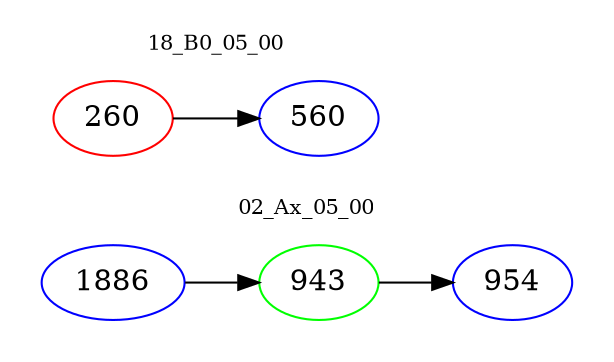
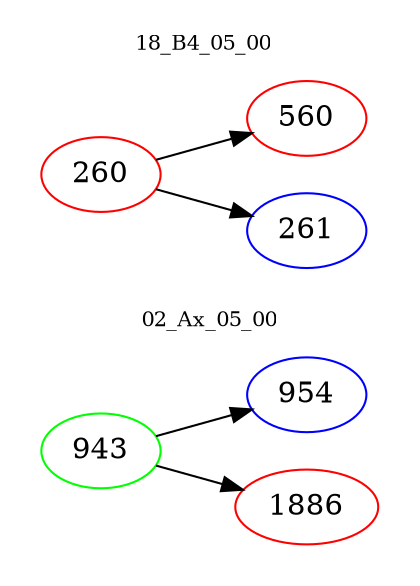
(216, 45) -> (204, 45)
(319, 118) -> (307, 118)
none -> (307, 231)
(113, 283) -> (307, 507)
(211, 283) -> (189, 475)
